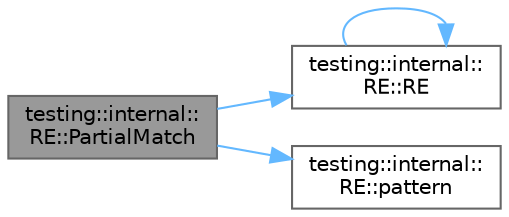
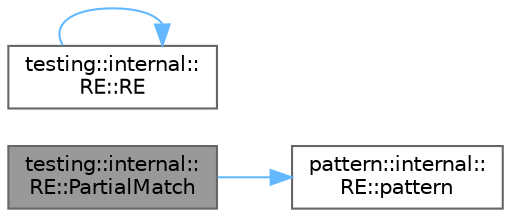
(244, 104) -> none
(396, 177) -> (397, 177)
